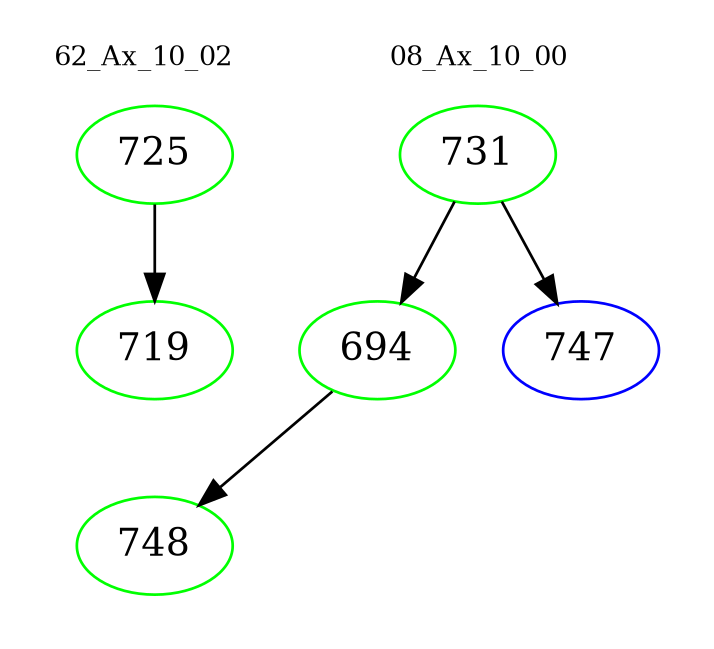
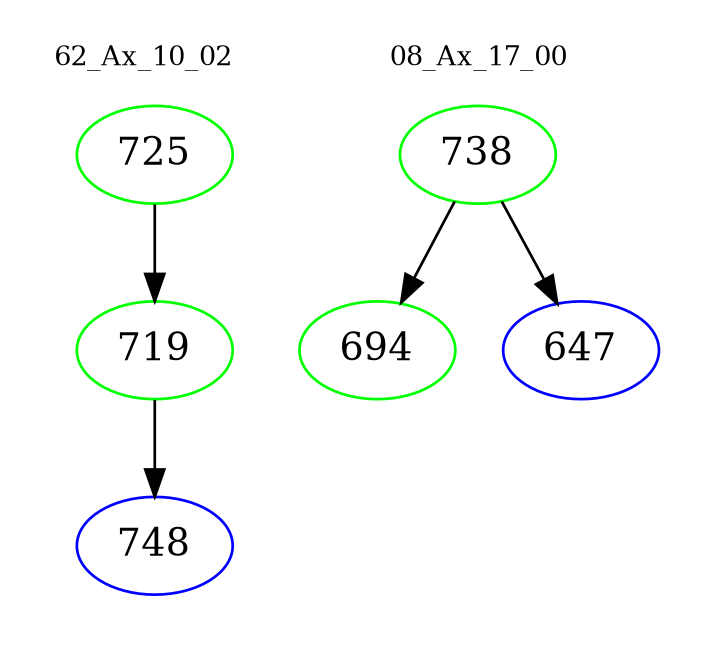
(479, 58) -> (479, 58)
(478, 155) -> (478, 155)
(581, 350) -> (581, 350)
(276, 439) -> (155, 435)
(155, 546) -> (155, 546)
